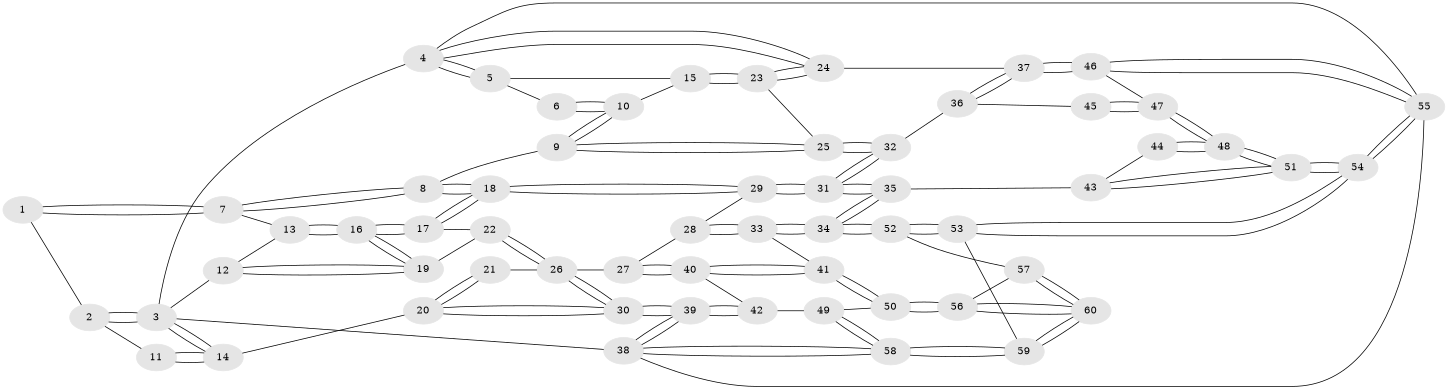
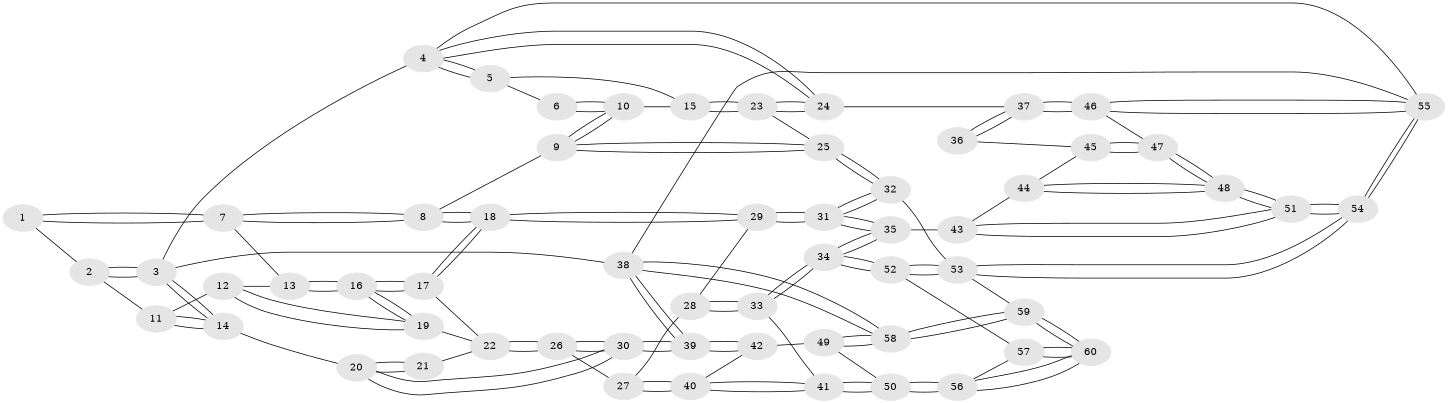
(924, 126) -> (921, 225)
none -> (1058, 168)
(524, 270) -> (457, 356)
(190, 294) -> (184, 306)
